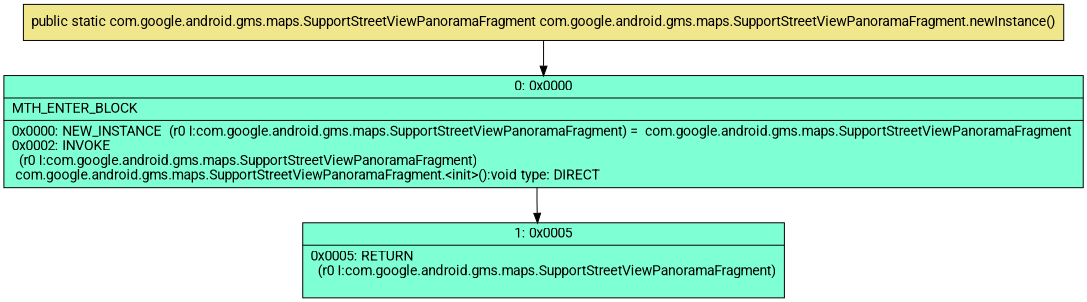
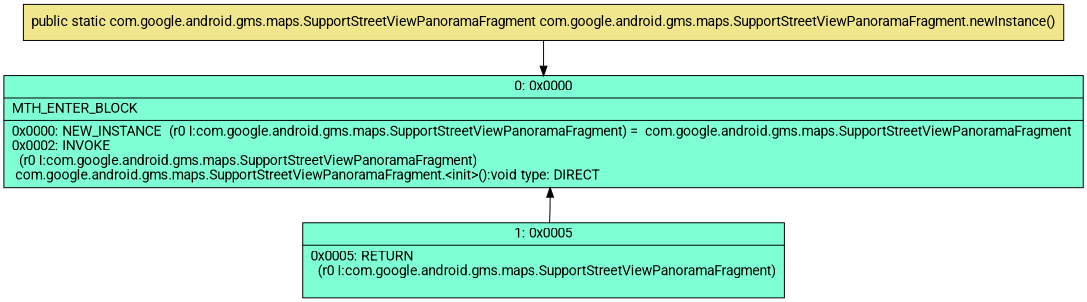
(537, 200) -> (550, 210)
